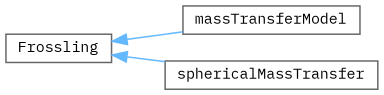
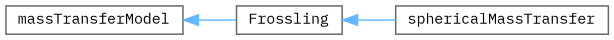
(155, 36) -> (217, 20)
